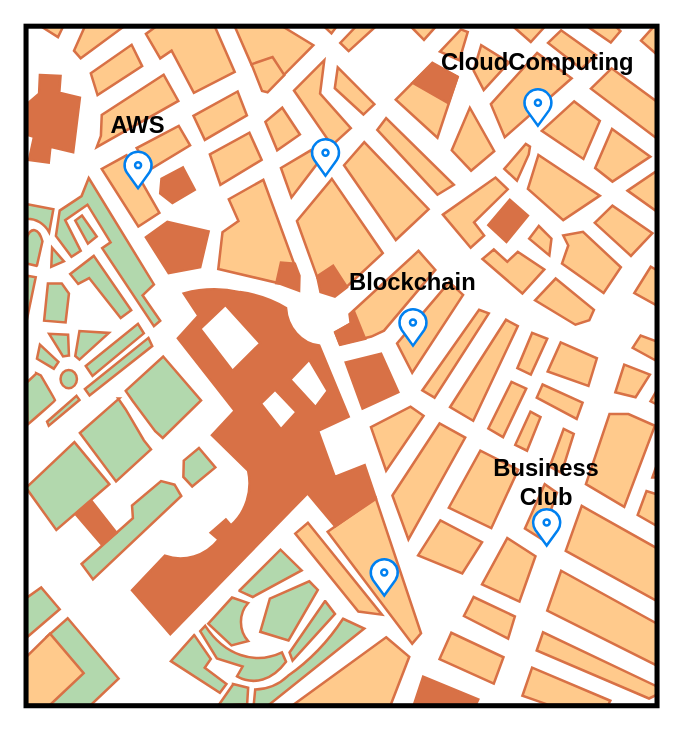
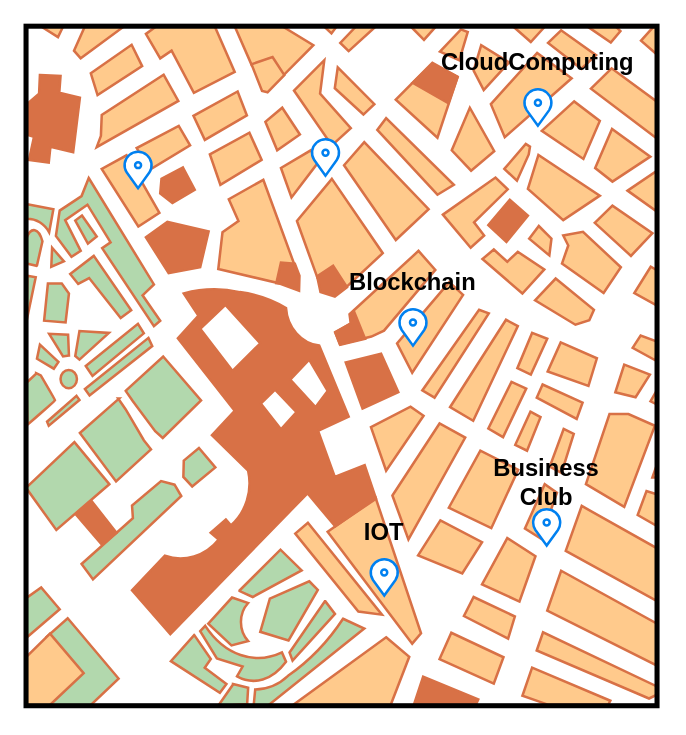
(138, 126) -> none
none -> (384, 533)
